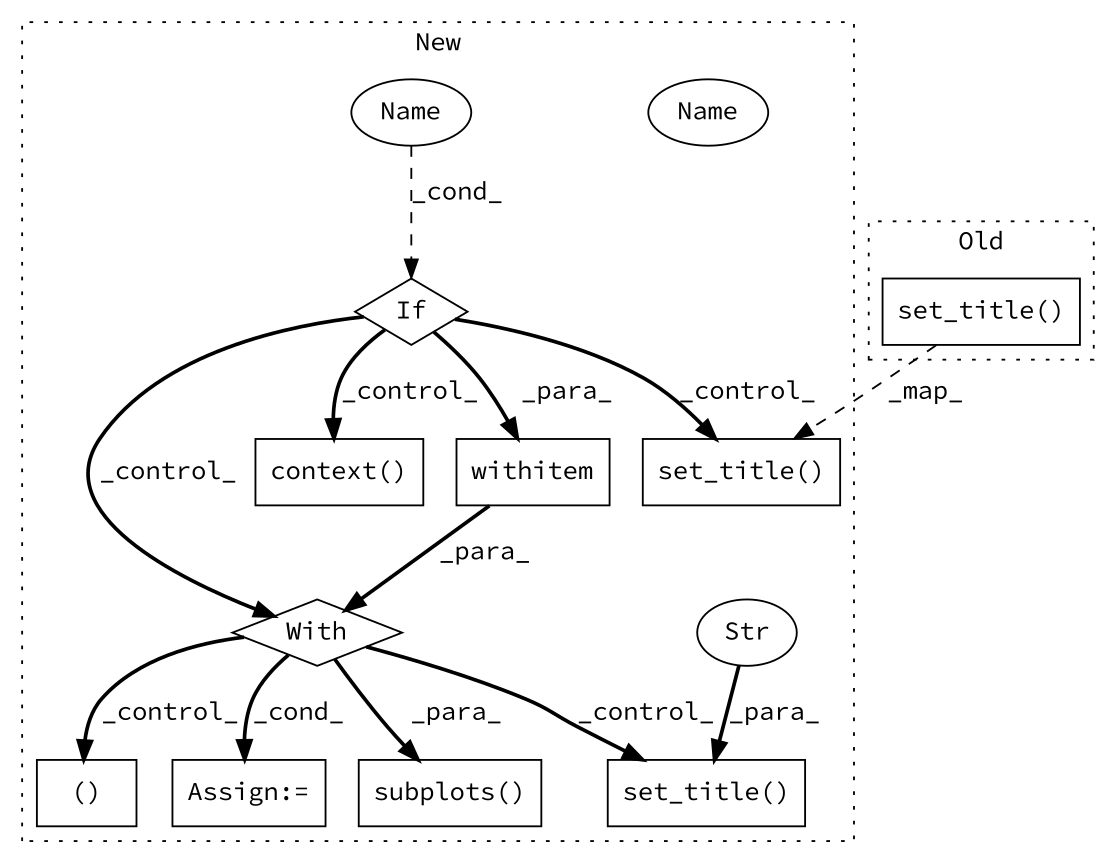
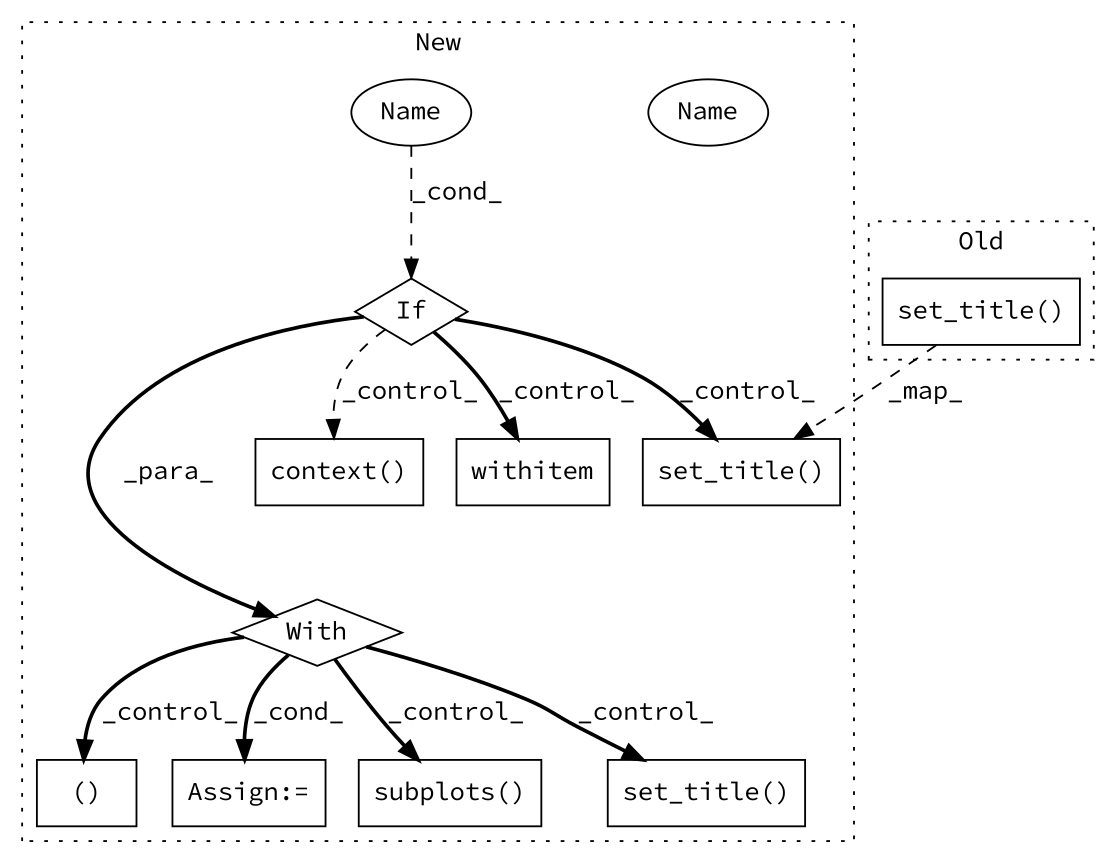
(347, 368) -> (347, 368)
(567, 392) -> (567, 392)
(169, 472) -> (169, 472)
(425, 552) -> none
(747, 633) -> none
(456, 713) -> (456, 713)
